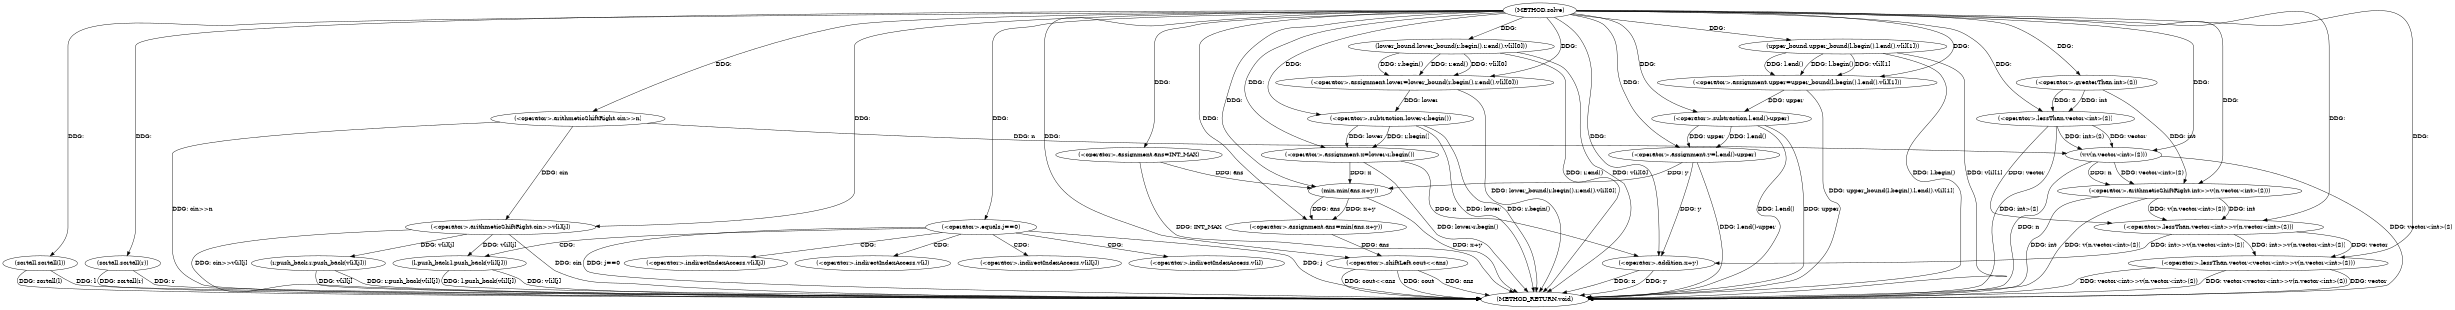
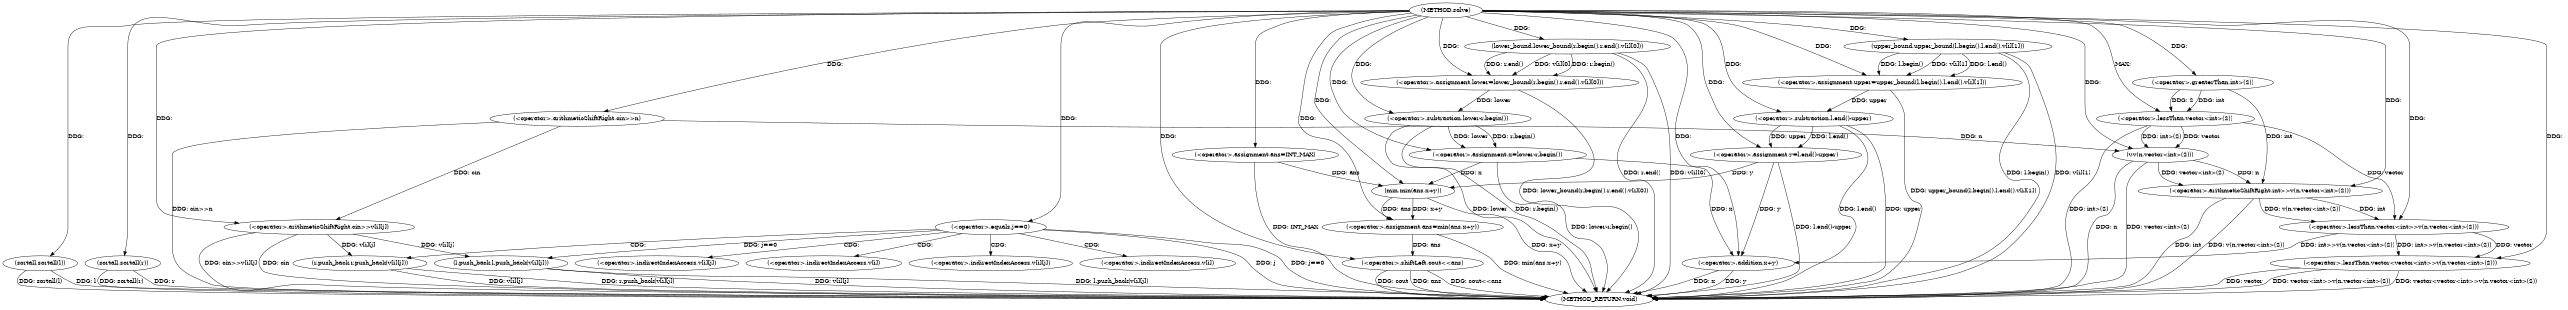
(2005, 65) -> (2124, 65)
none -> (674, 240)
(568, 245) -> (760, 245)
none -> (1498, 267)
